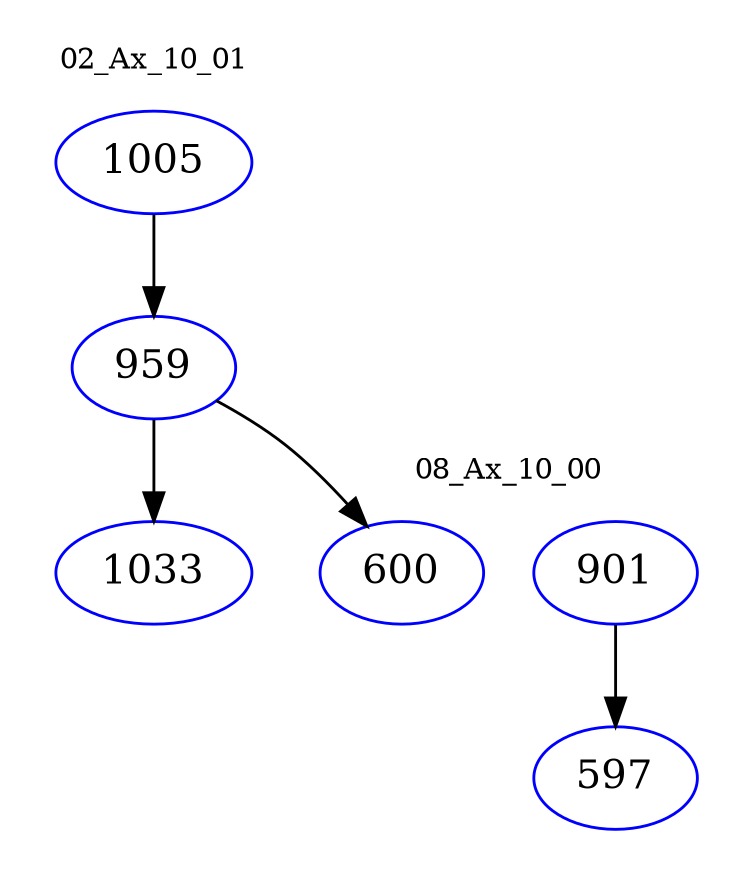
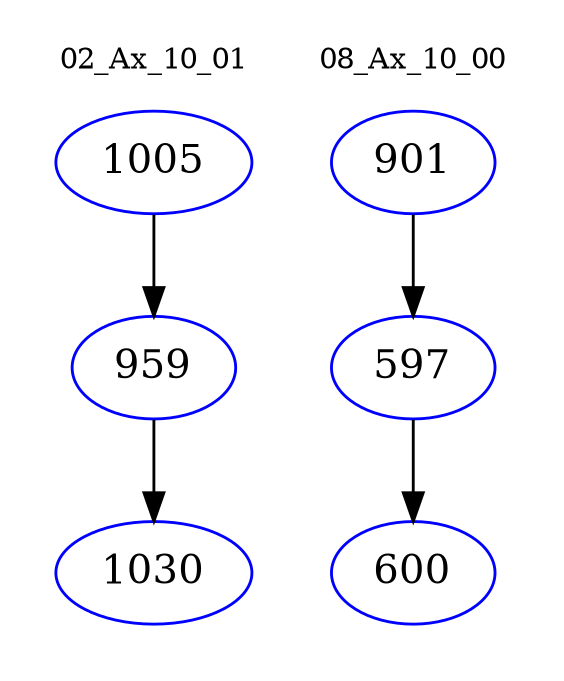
(256, 424) -> (413, 456)
(154, 573) -> (154, 573)
